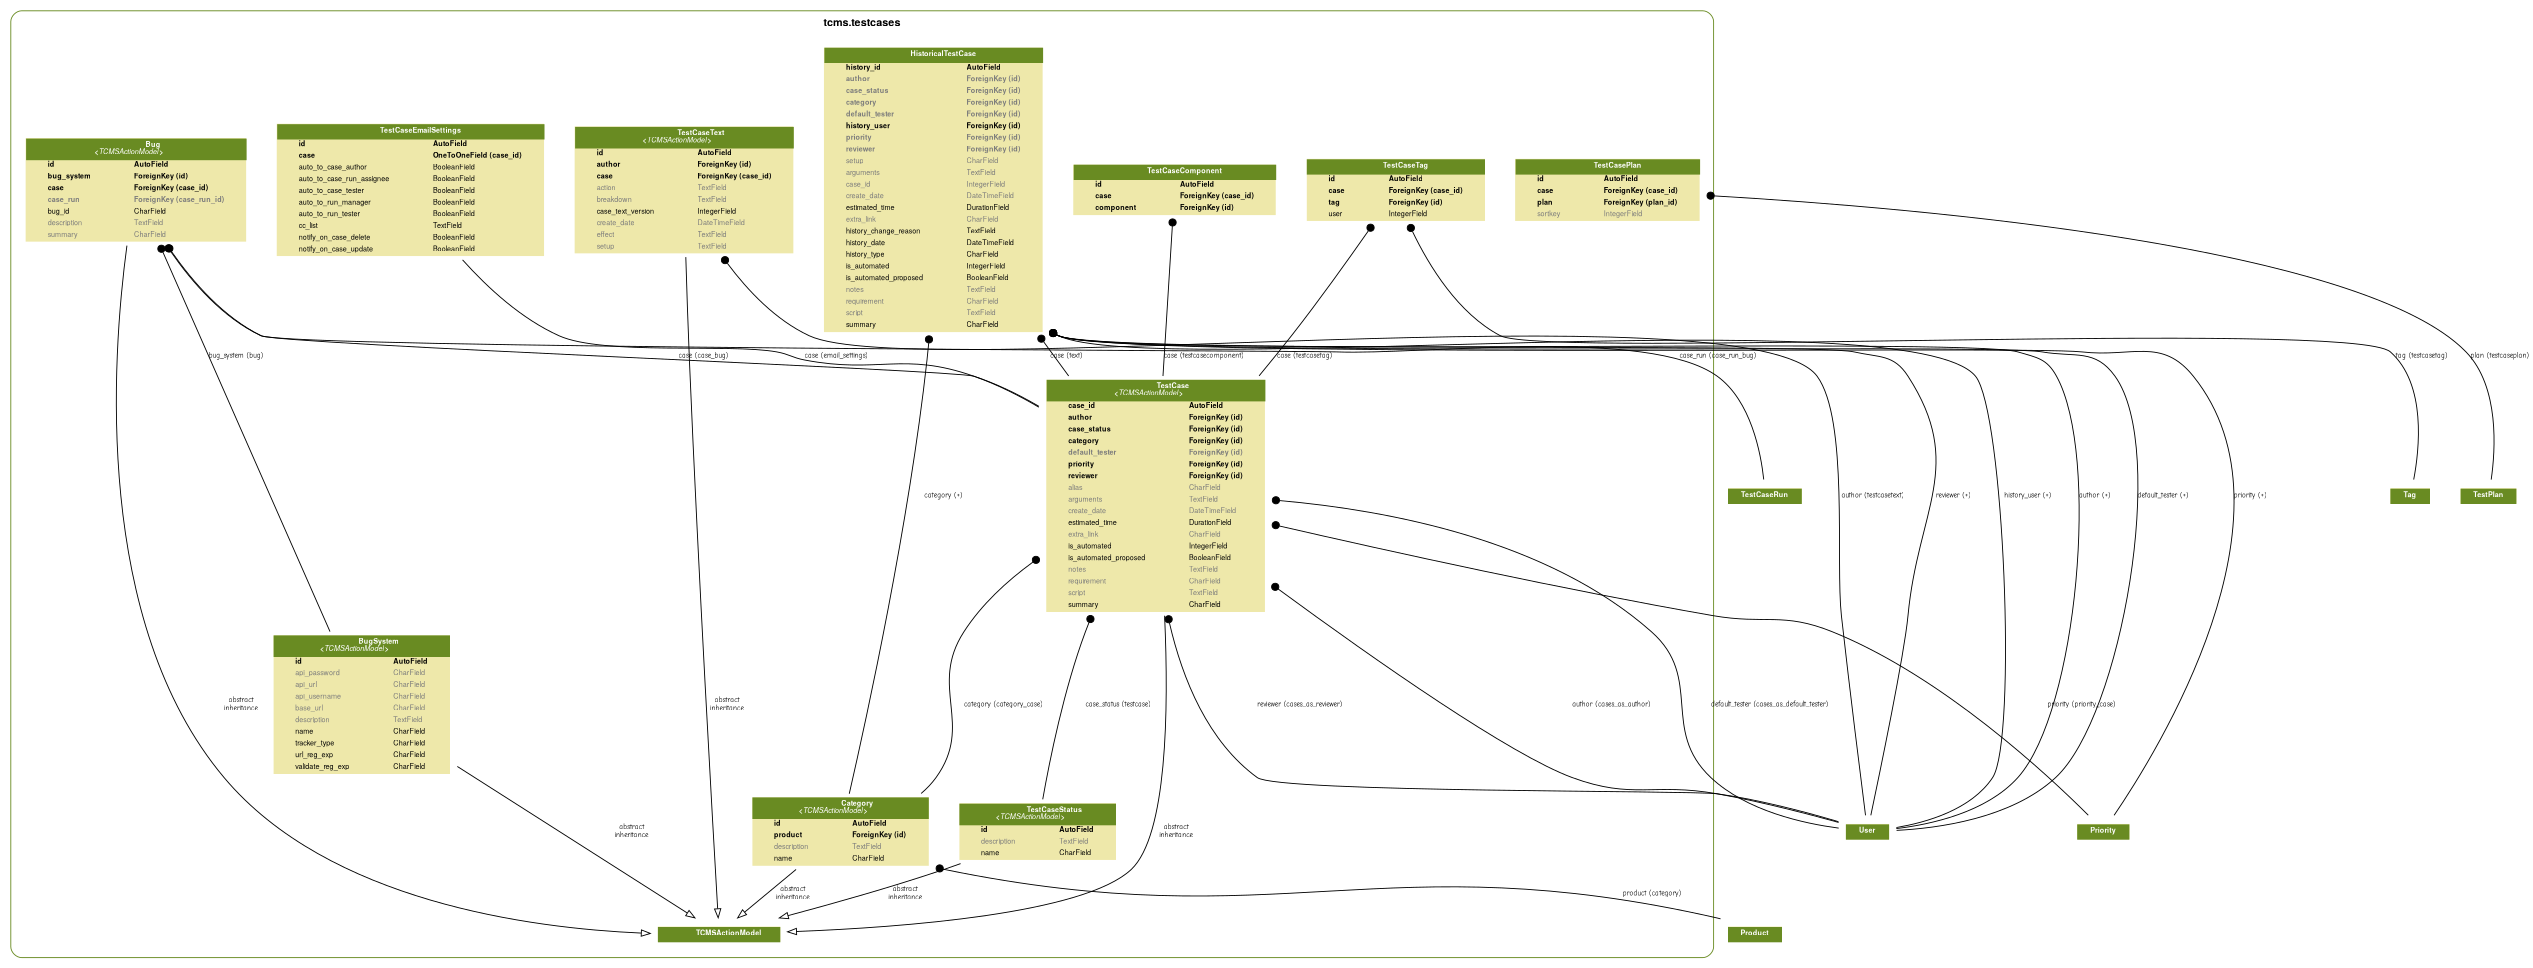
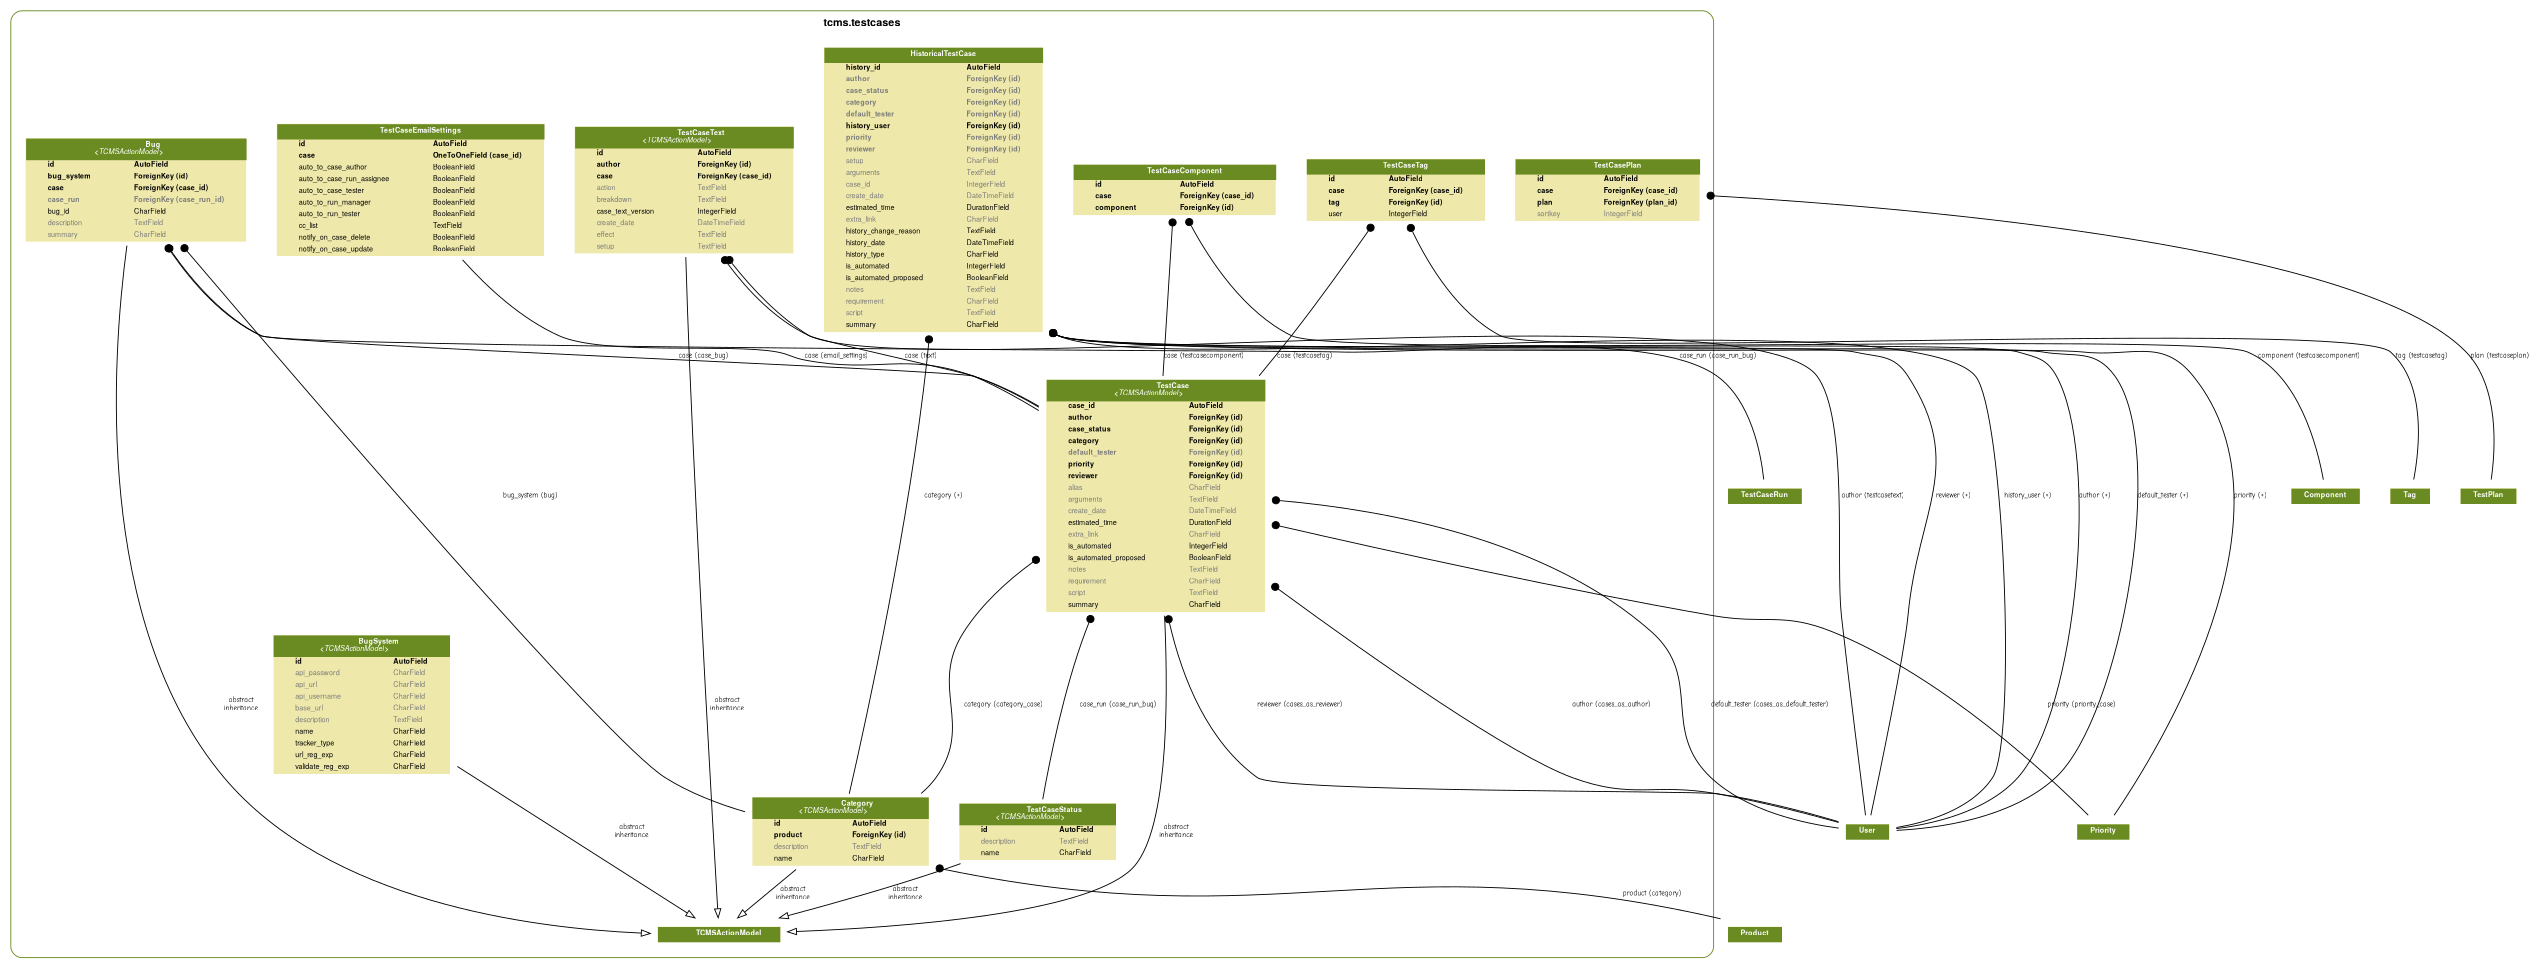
(1056, 359) -> (884, 355)
(246, 442) -> (449, 553)
none -> (2326, 496)
(1118, 705) -> (1118, 705)
